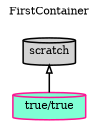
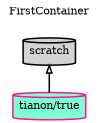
(49, 106) -> (49, 106)
